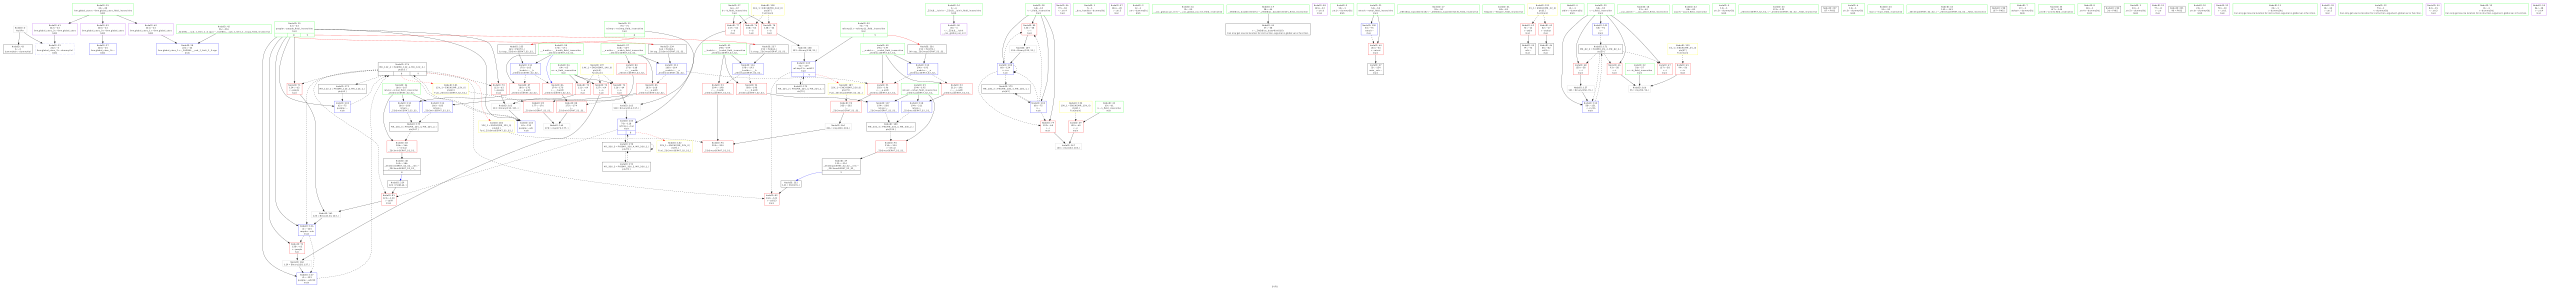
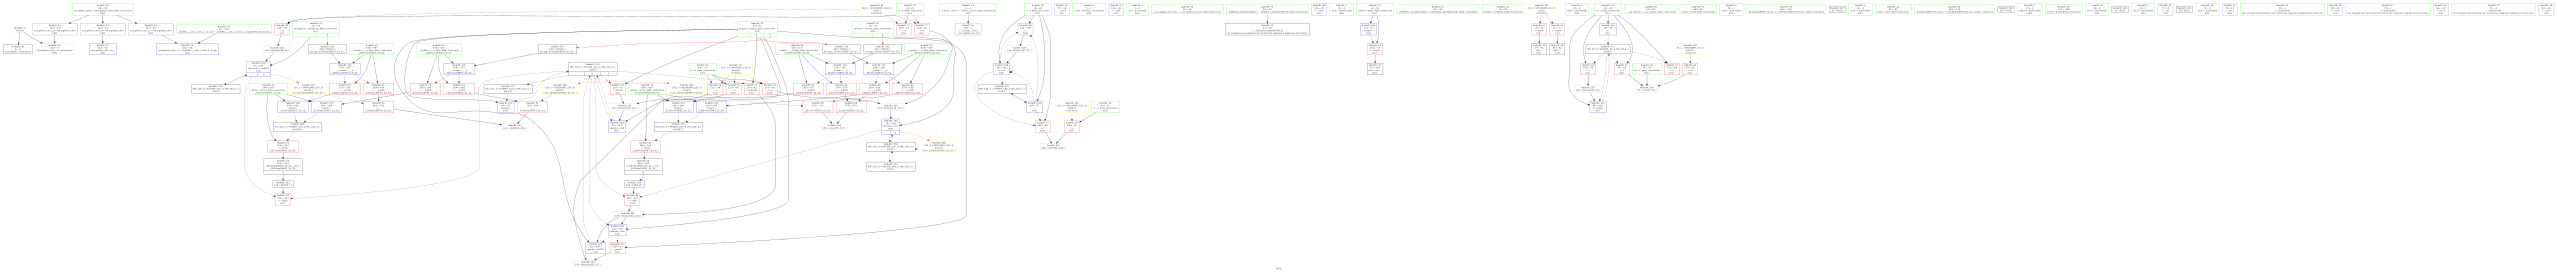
(776, 78) -> (892, 78)
(780, 136) -> (523, 117)
(301, 269) -> (605, 227)
